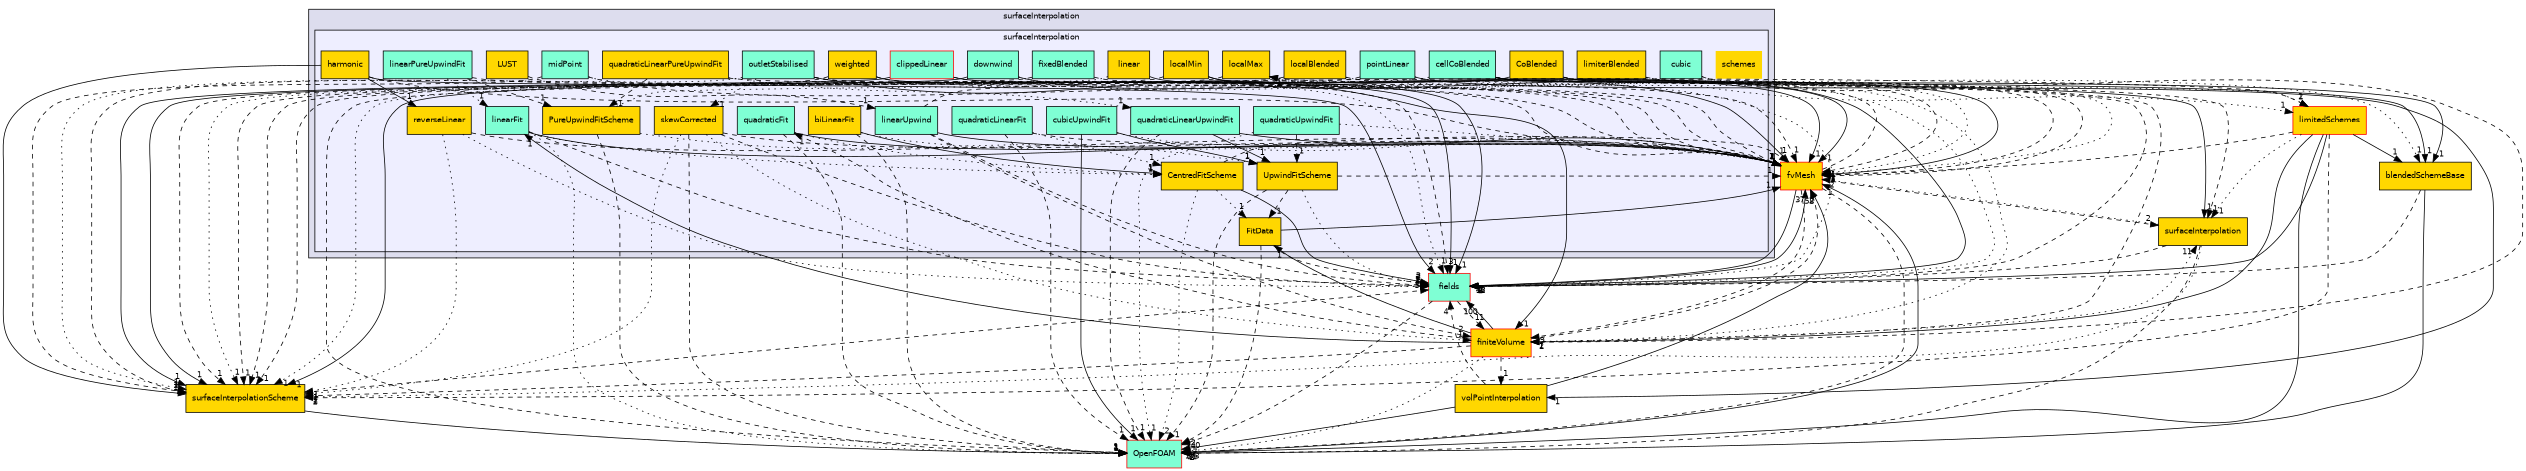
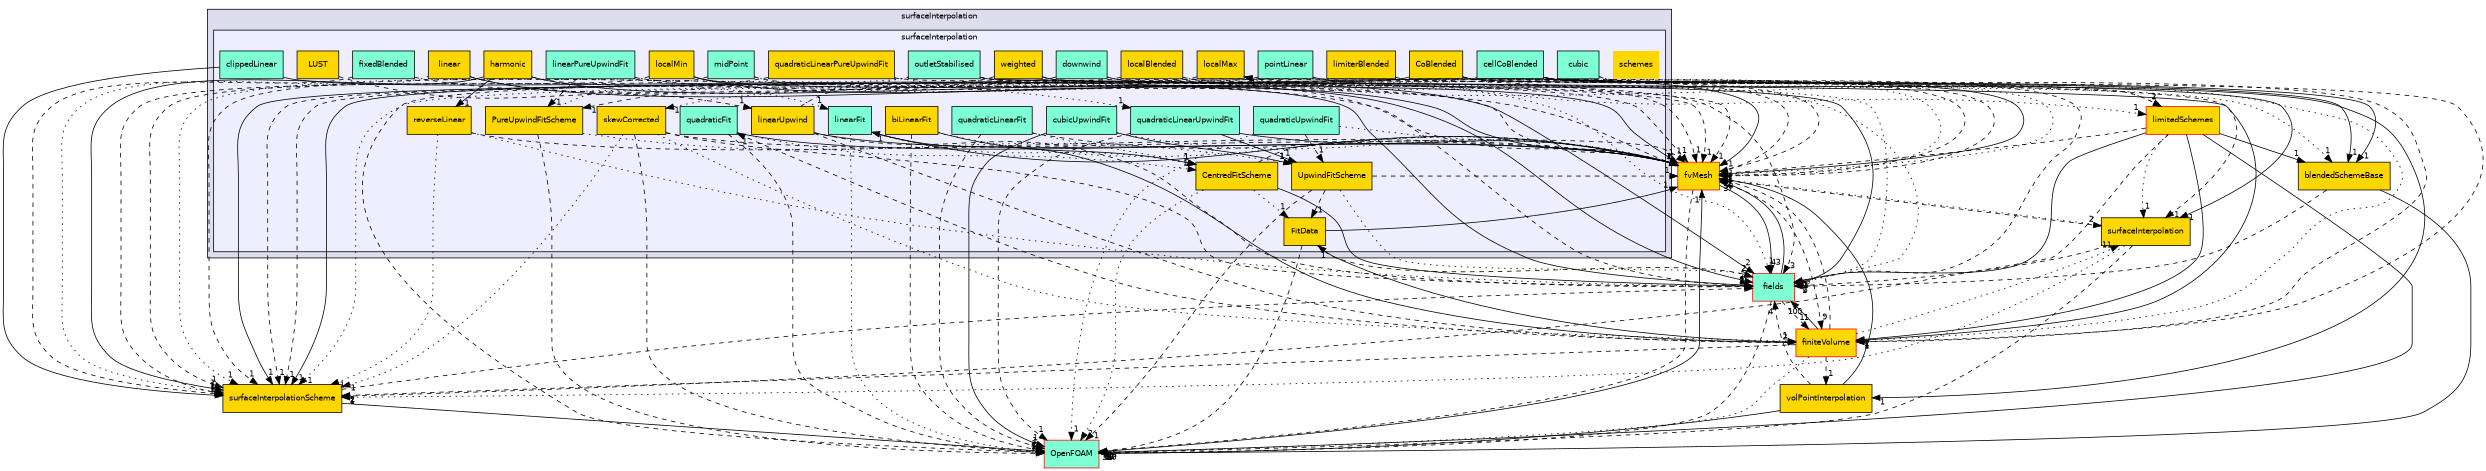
(922, 65) -> (251, 65)
(1374, 87) -> none
(906, 120) -> (783, 120)
(1011, 264) -> (1449, 155)
